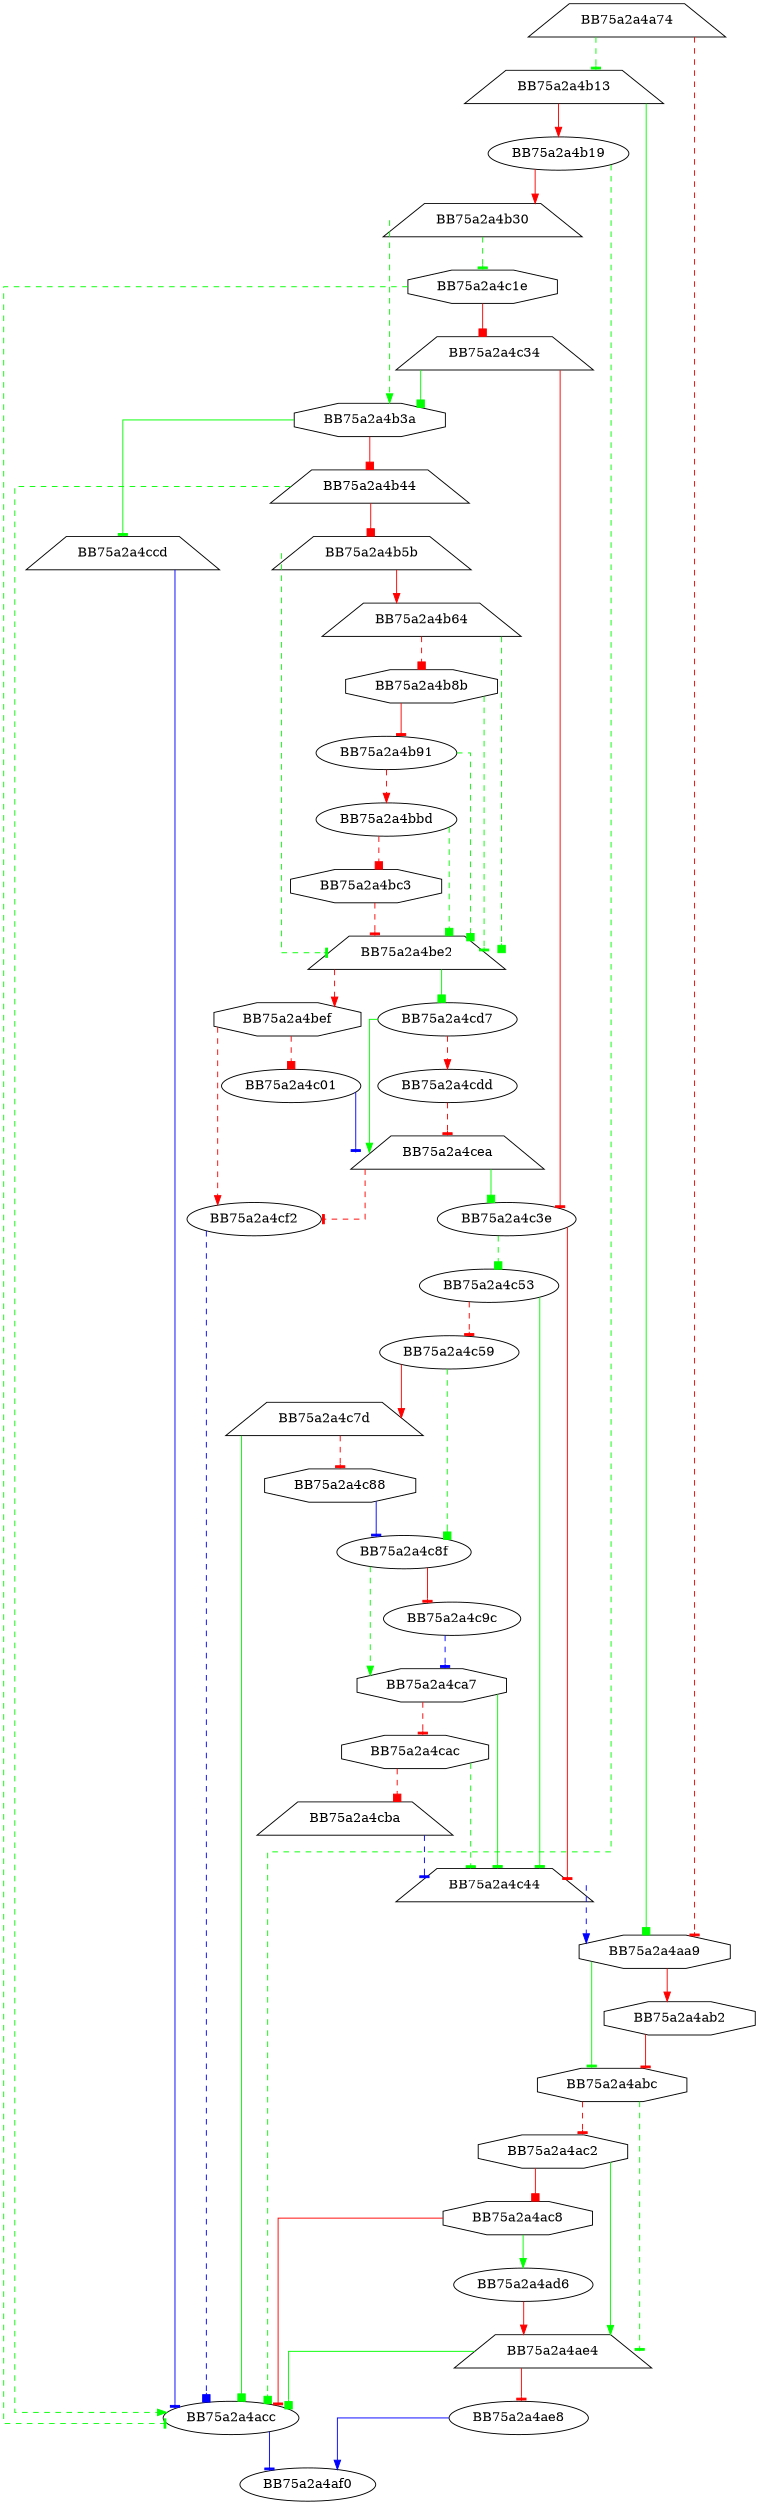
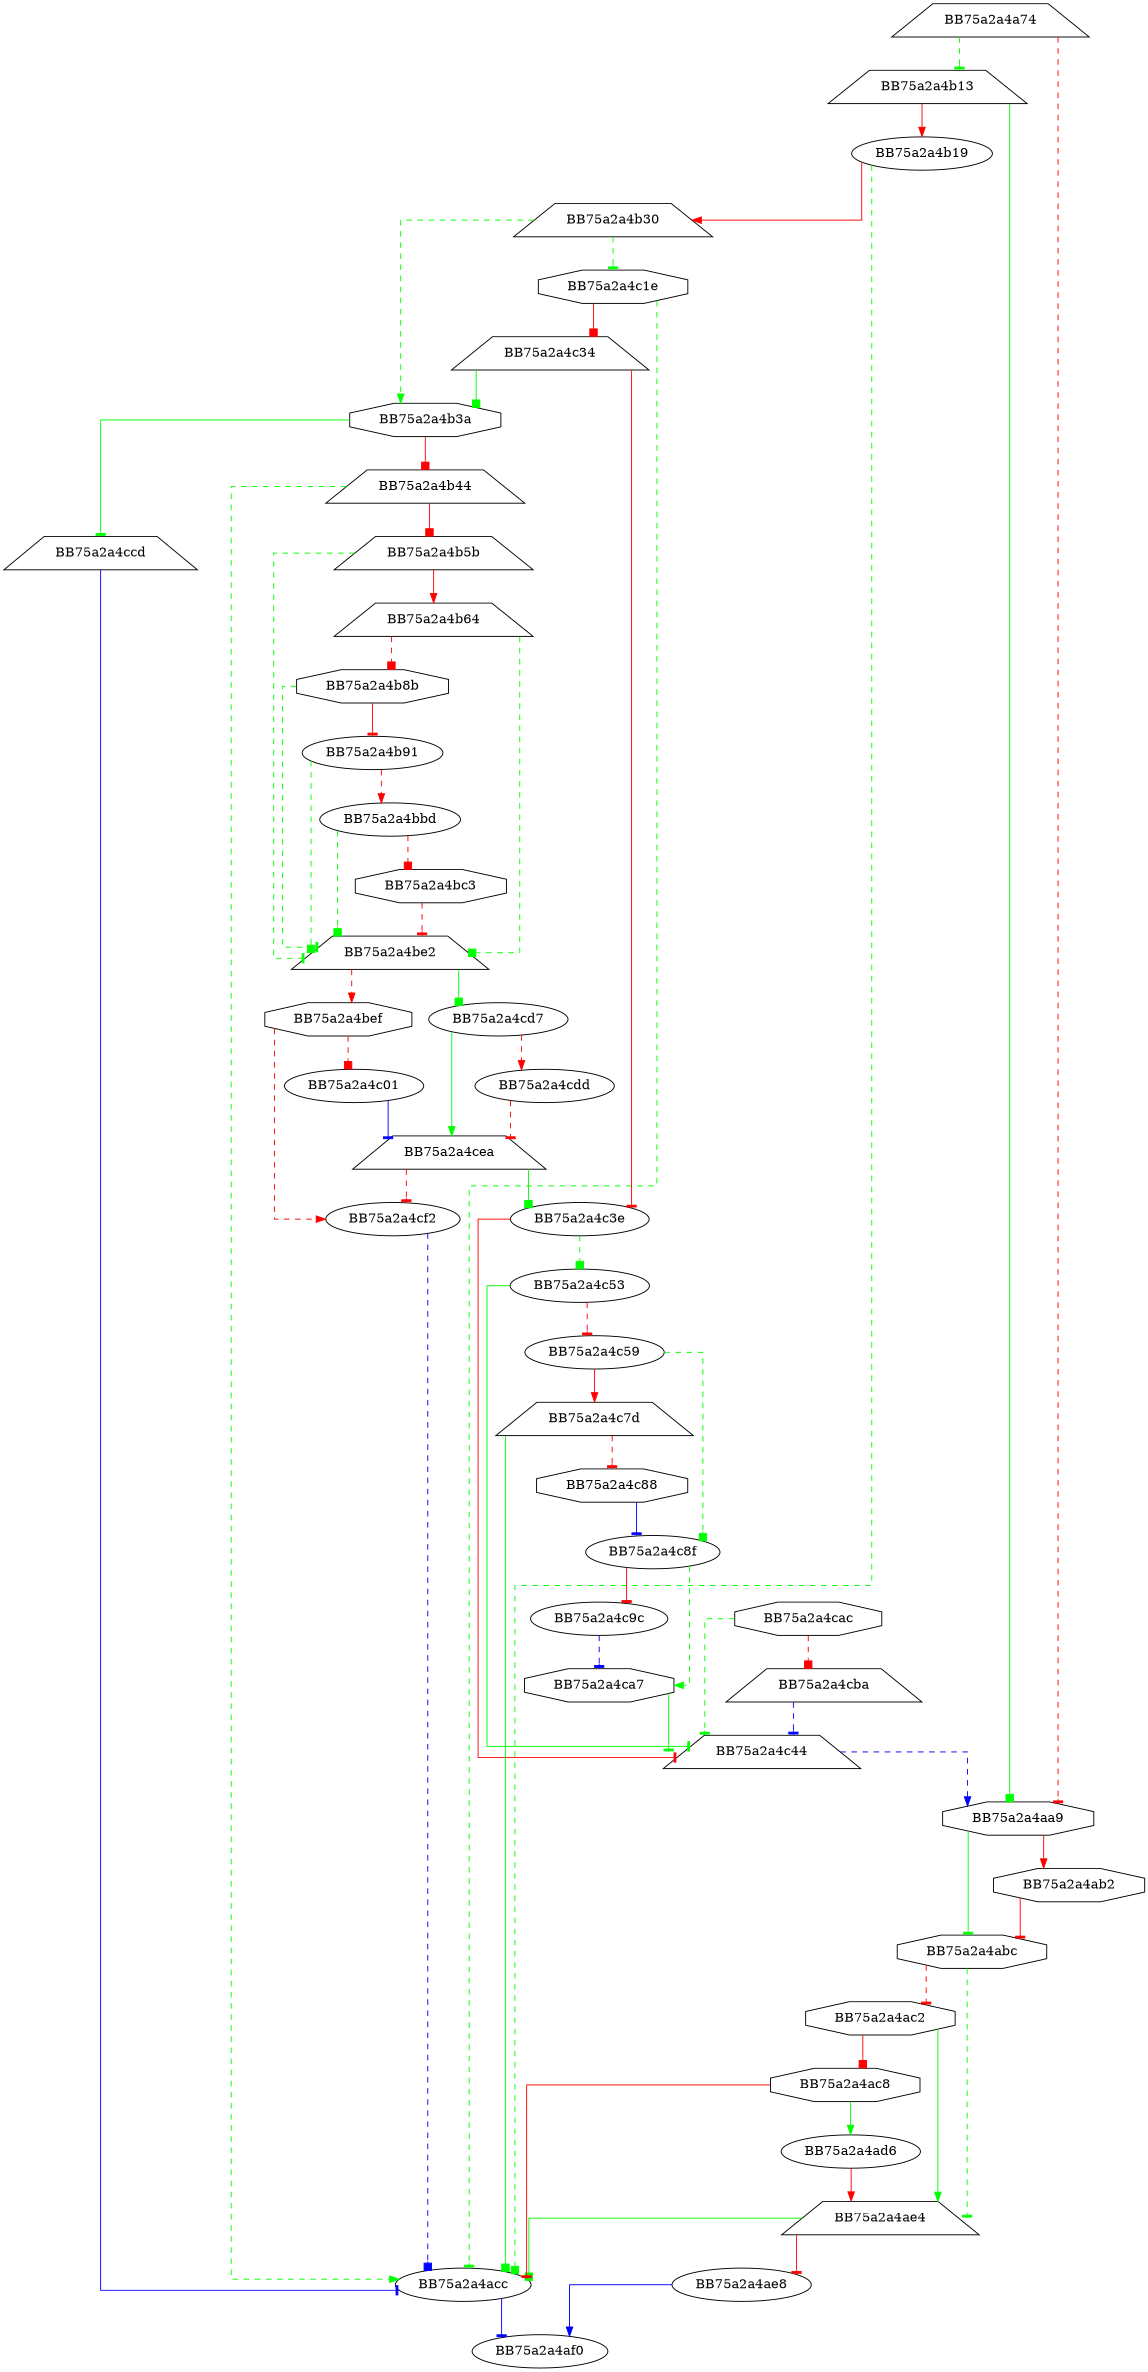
(423, 1716) -> none
